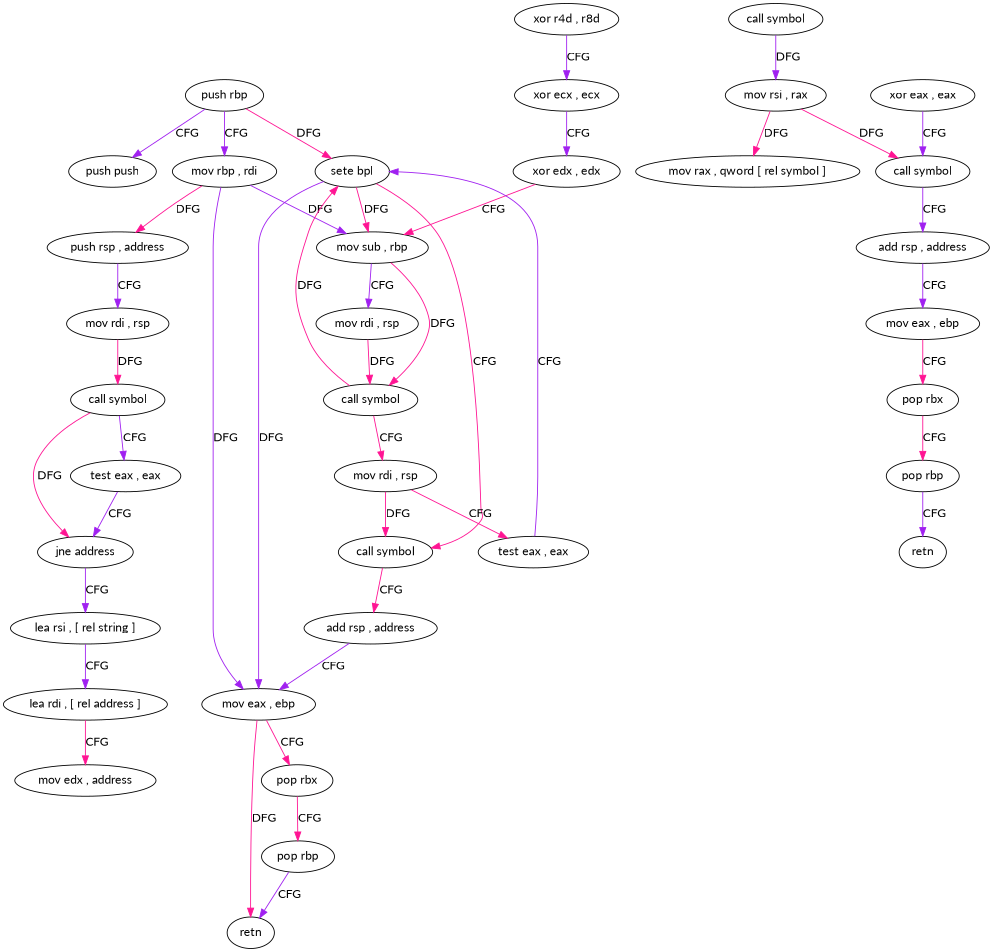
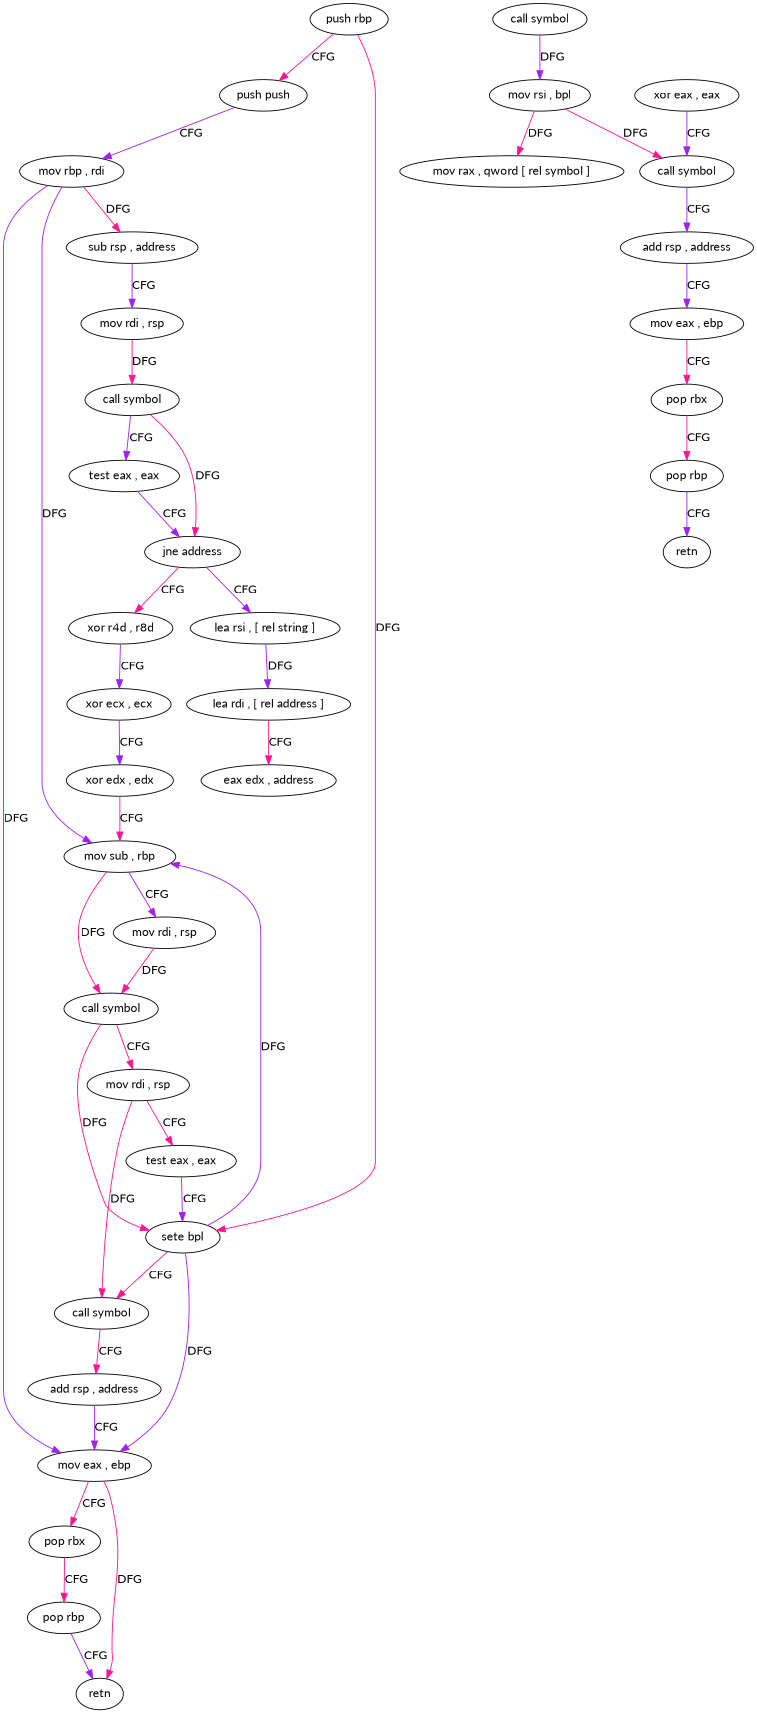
(776, 95) -> (540, 95)
(225, 129) -> (173, 131)
(172, 131) -> (310, 54)
(361, 205) -> (261, 1033)
(118, 248) -> (132, 248)
none -> (160, 587)
(98, 666) -> (280, 666)
(85, 780) -> (269, 780)
